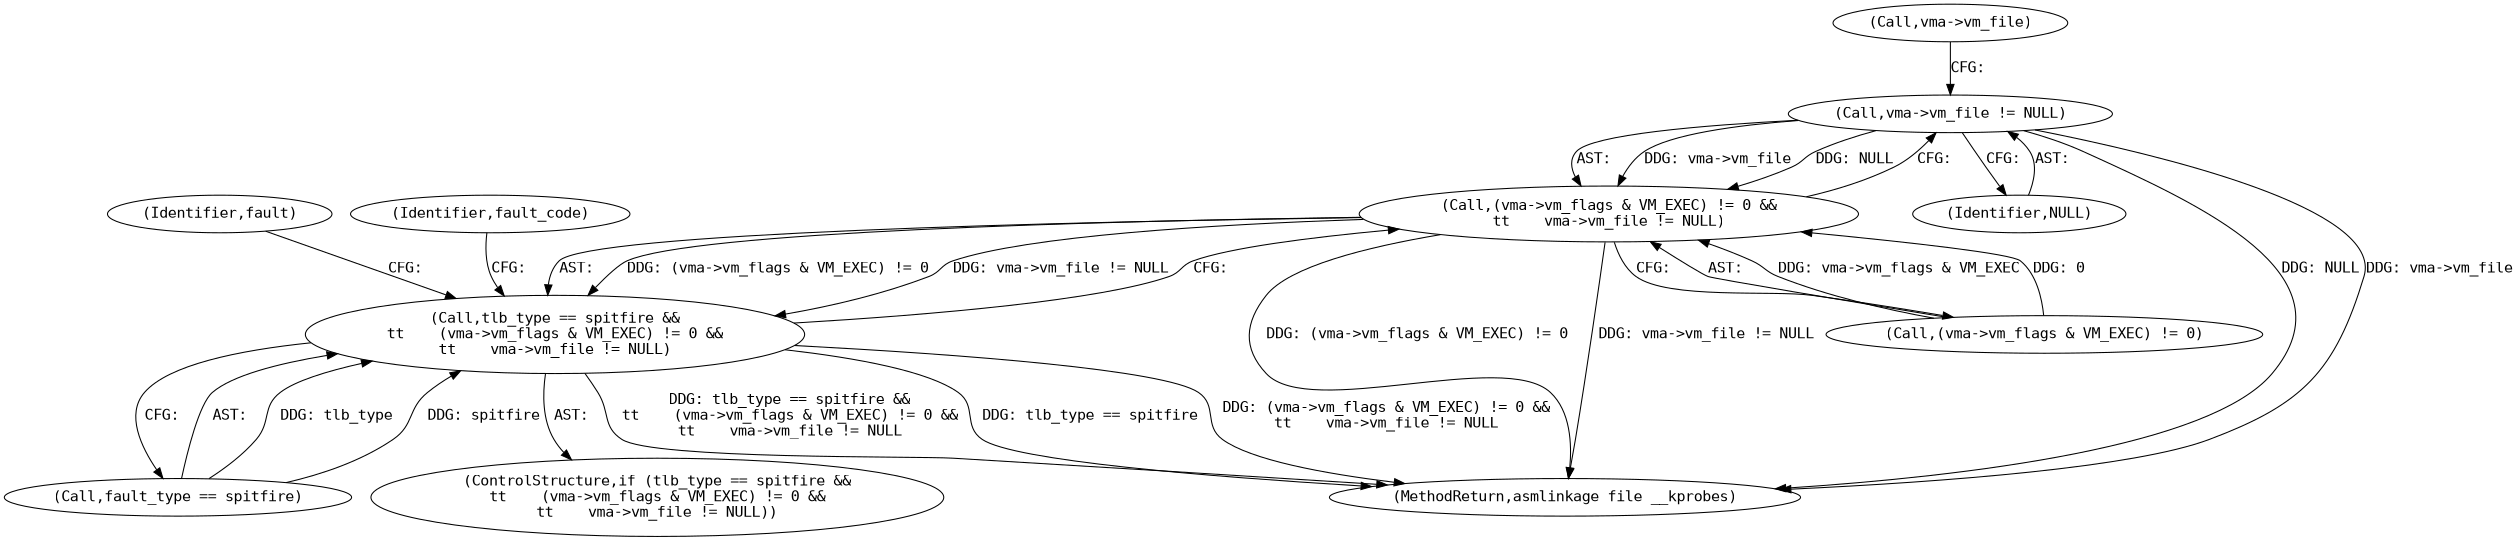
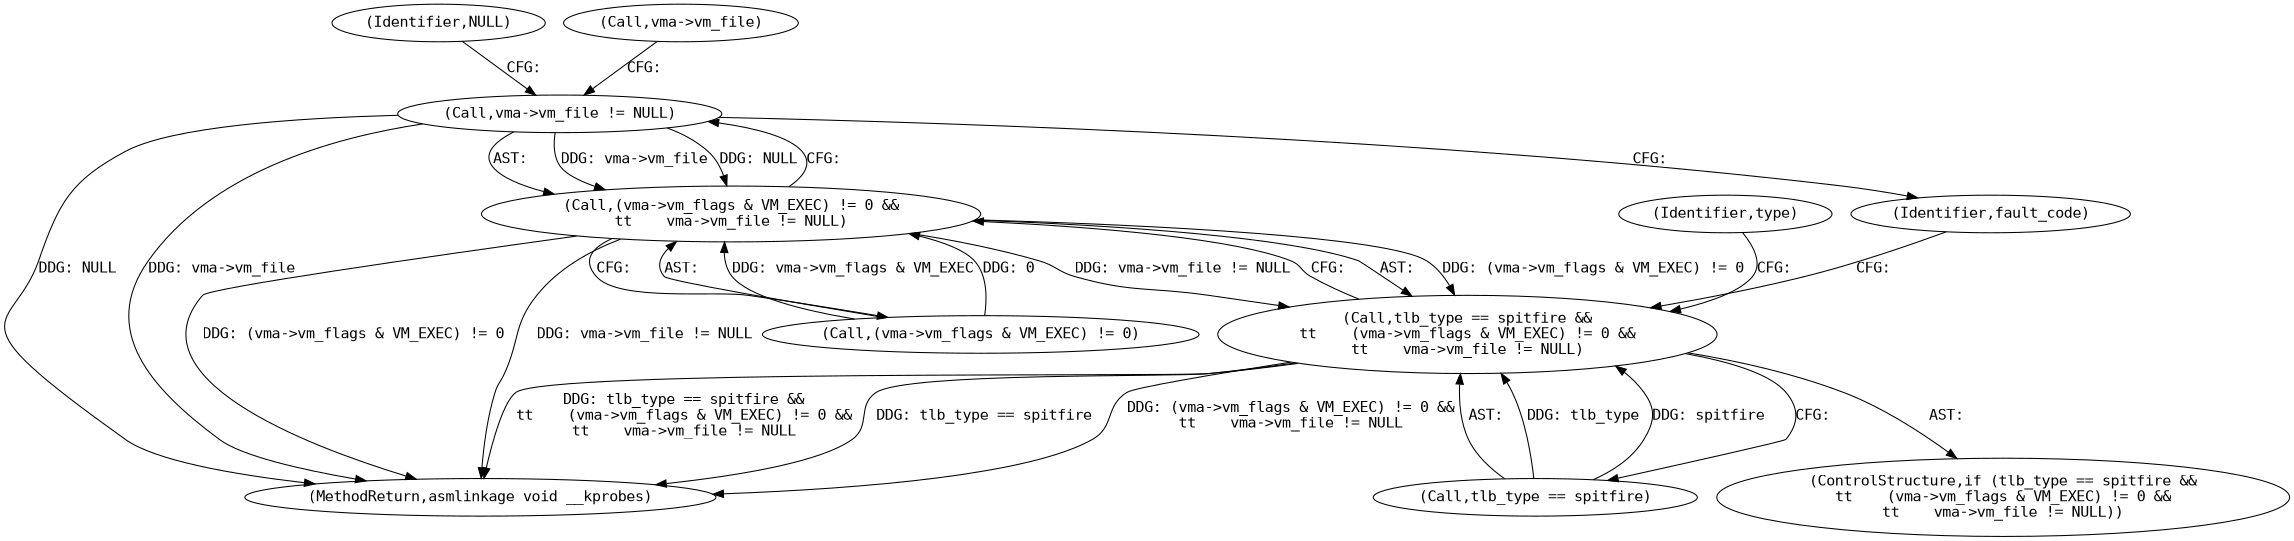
(2057, 159) -> (528, 68)
(1981, 160) -> (1314, 141)
(220, 214) -> (1725, 214)
(178, 497) -> (1535, 497)
(1565, 497) -> (480, 497)
